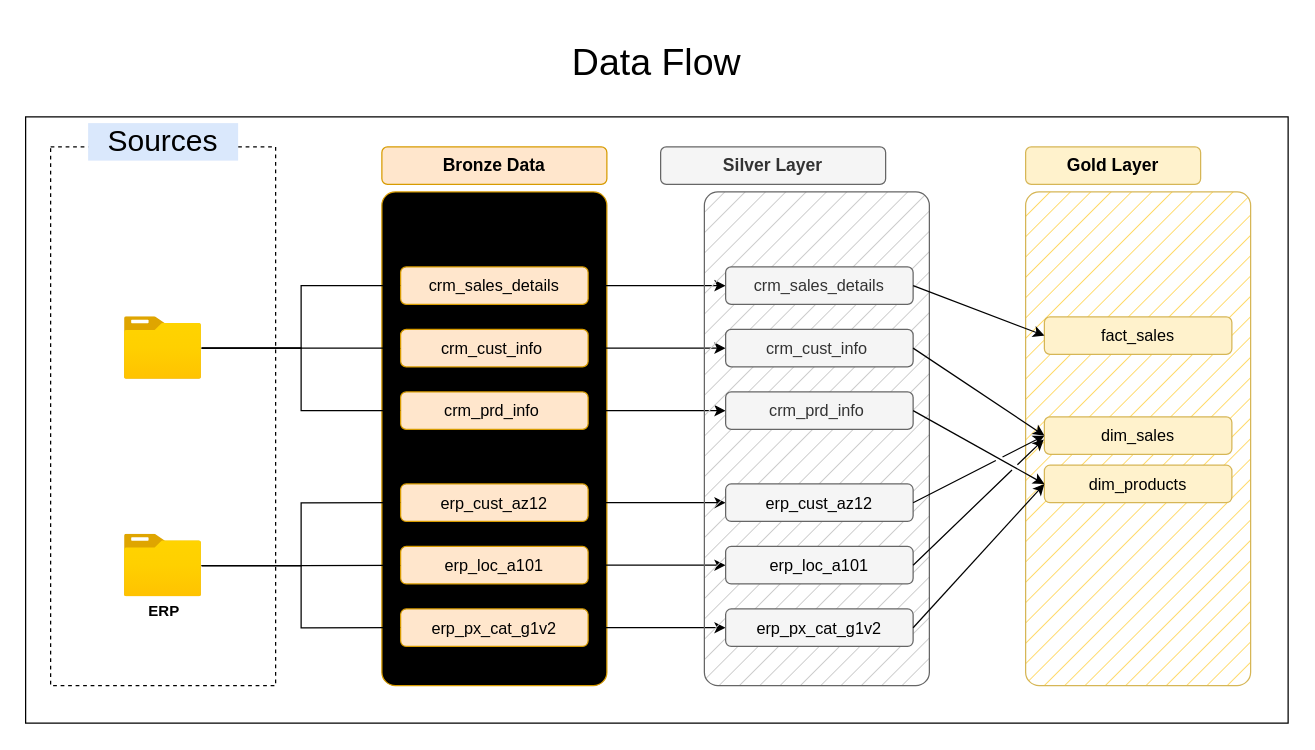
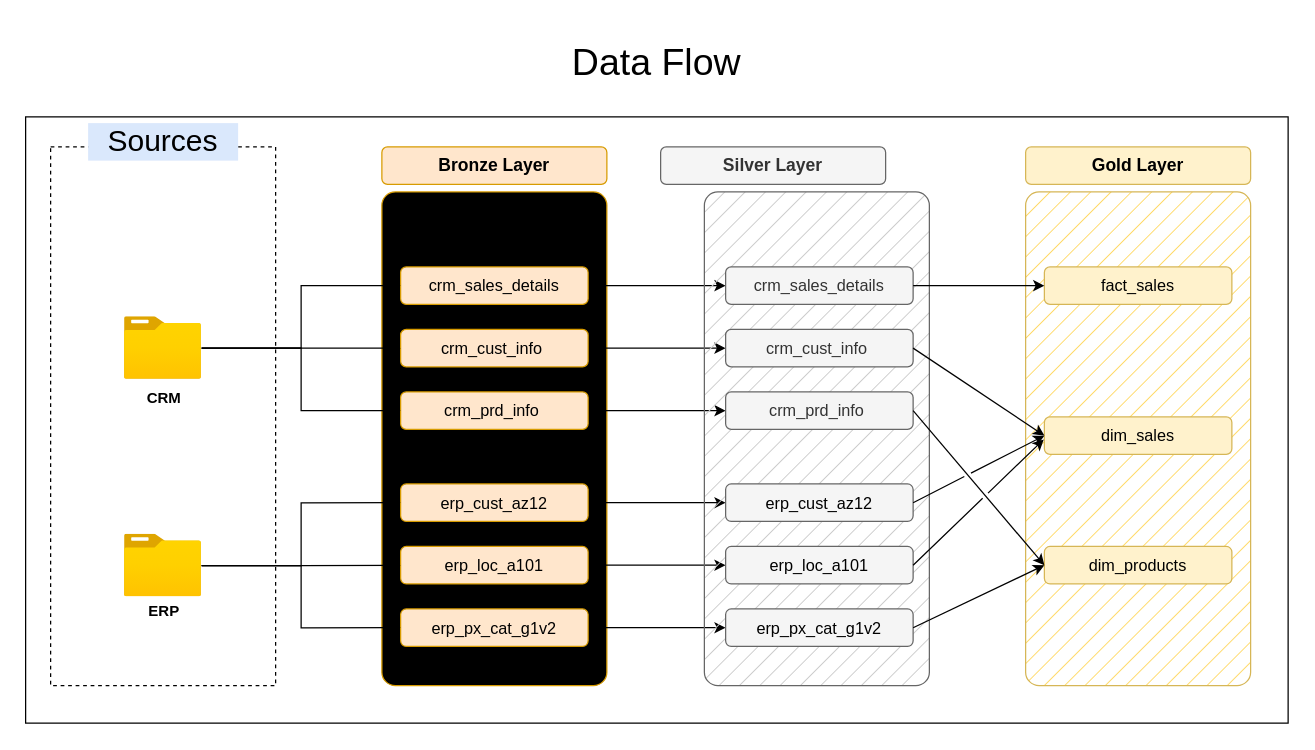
(494, 166) -> (494, 166)
(1113, 166) -> (1138, 166)
(1138, 336) -> (1138, 286)
none -> (164, 398)
(1138, 484) -> (1138, 565)
